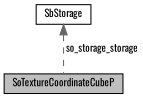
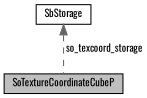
(101, 49) -> (103, 49)
